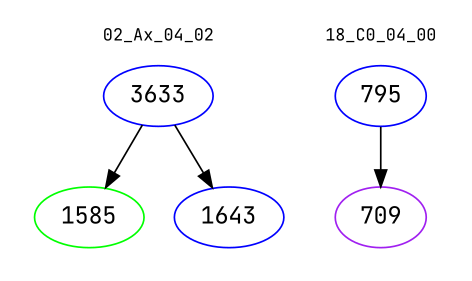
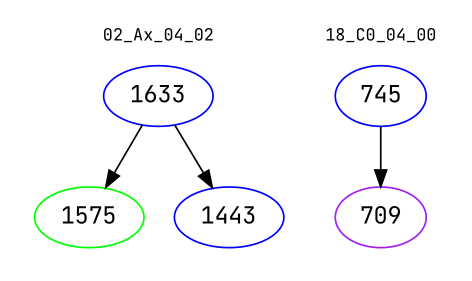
(158, 96) -> (158, 96)
(381, 96) -> (381, 96)
(89, 217) -> (89, 217)
(229, 217) -> (229, 217)
